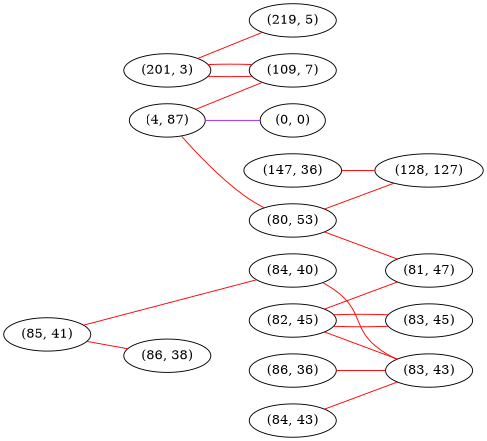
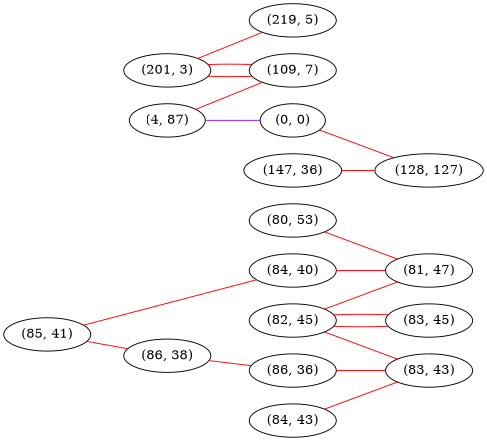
(220, 176) -> none
(359, 196) -> (357, 144)
(365, 334) -> (361, 271)
none -> (230, 363)
